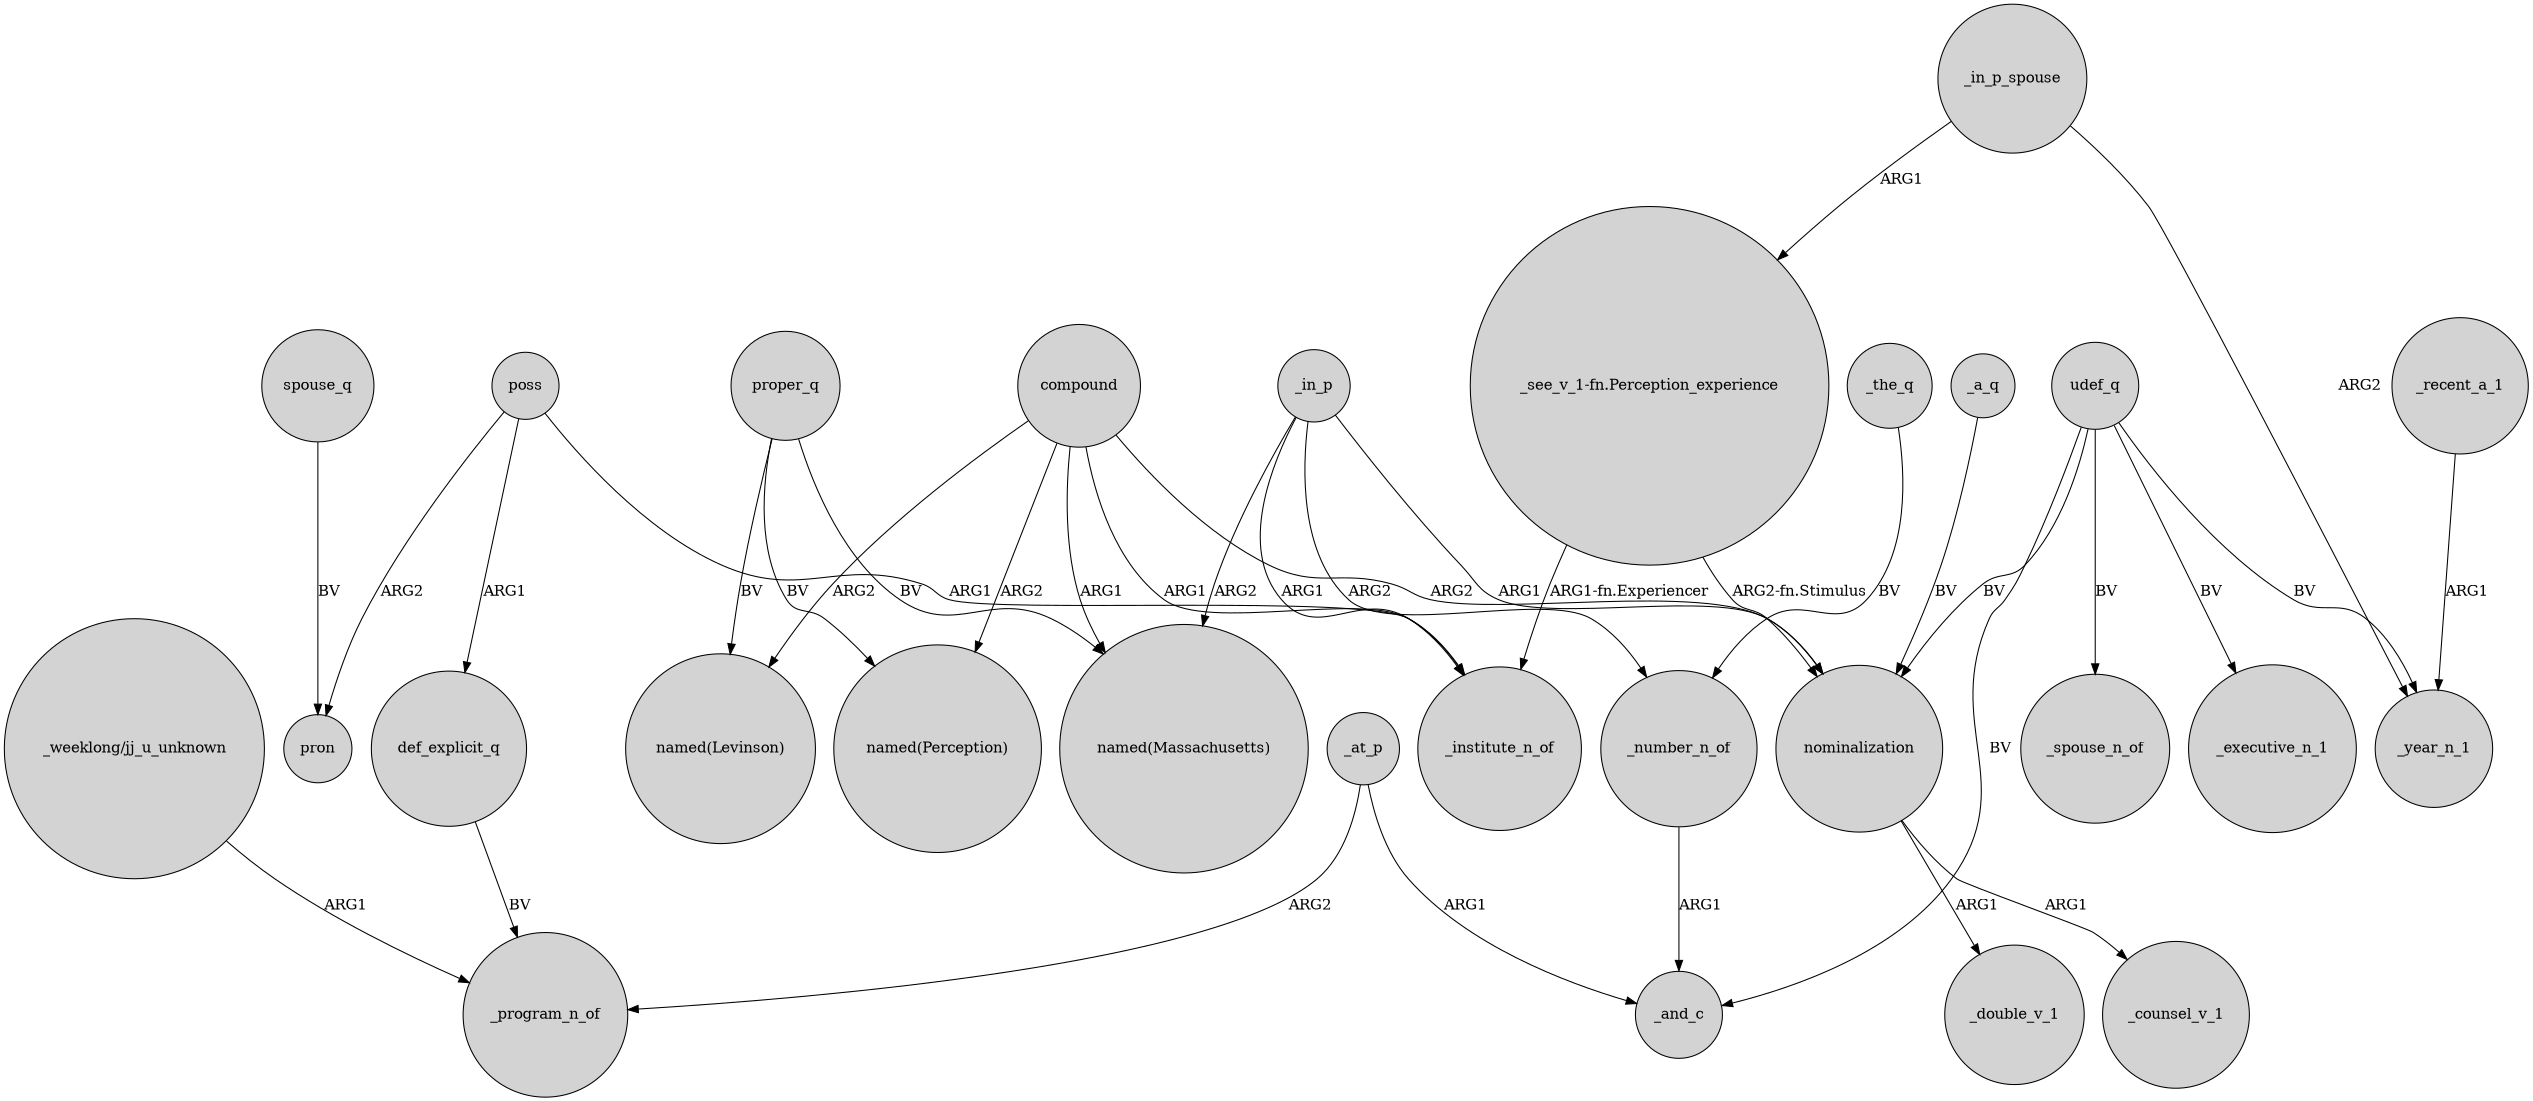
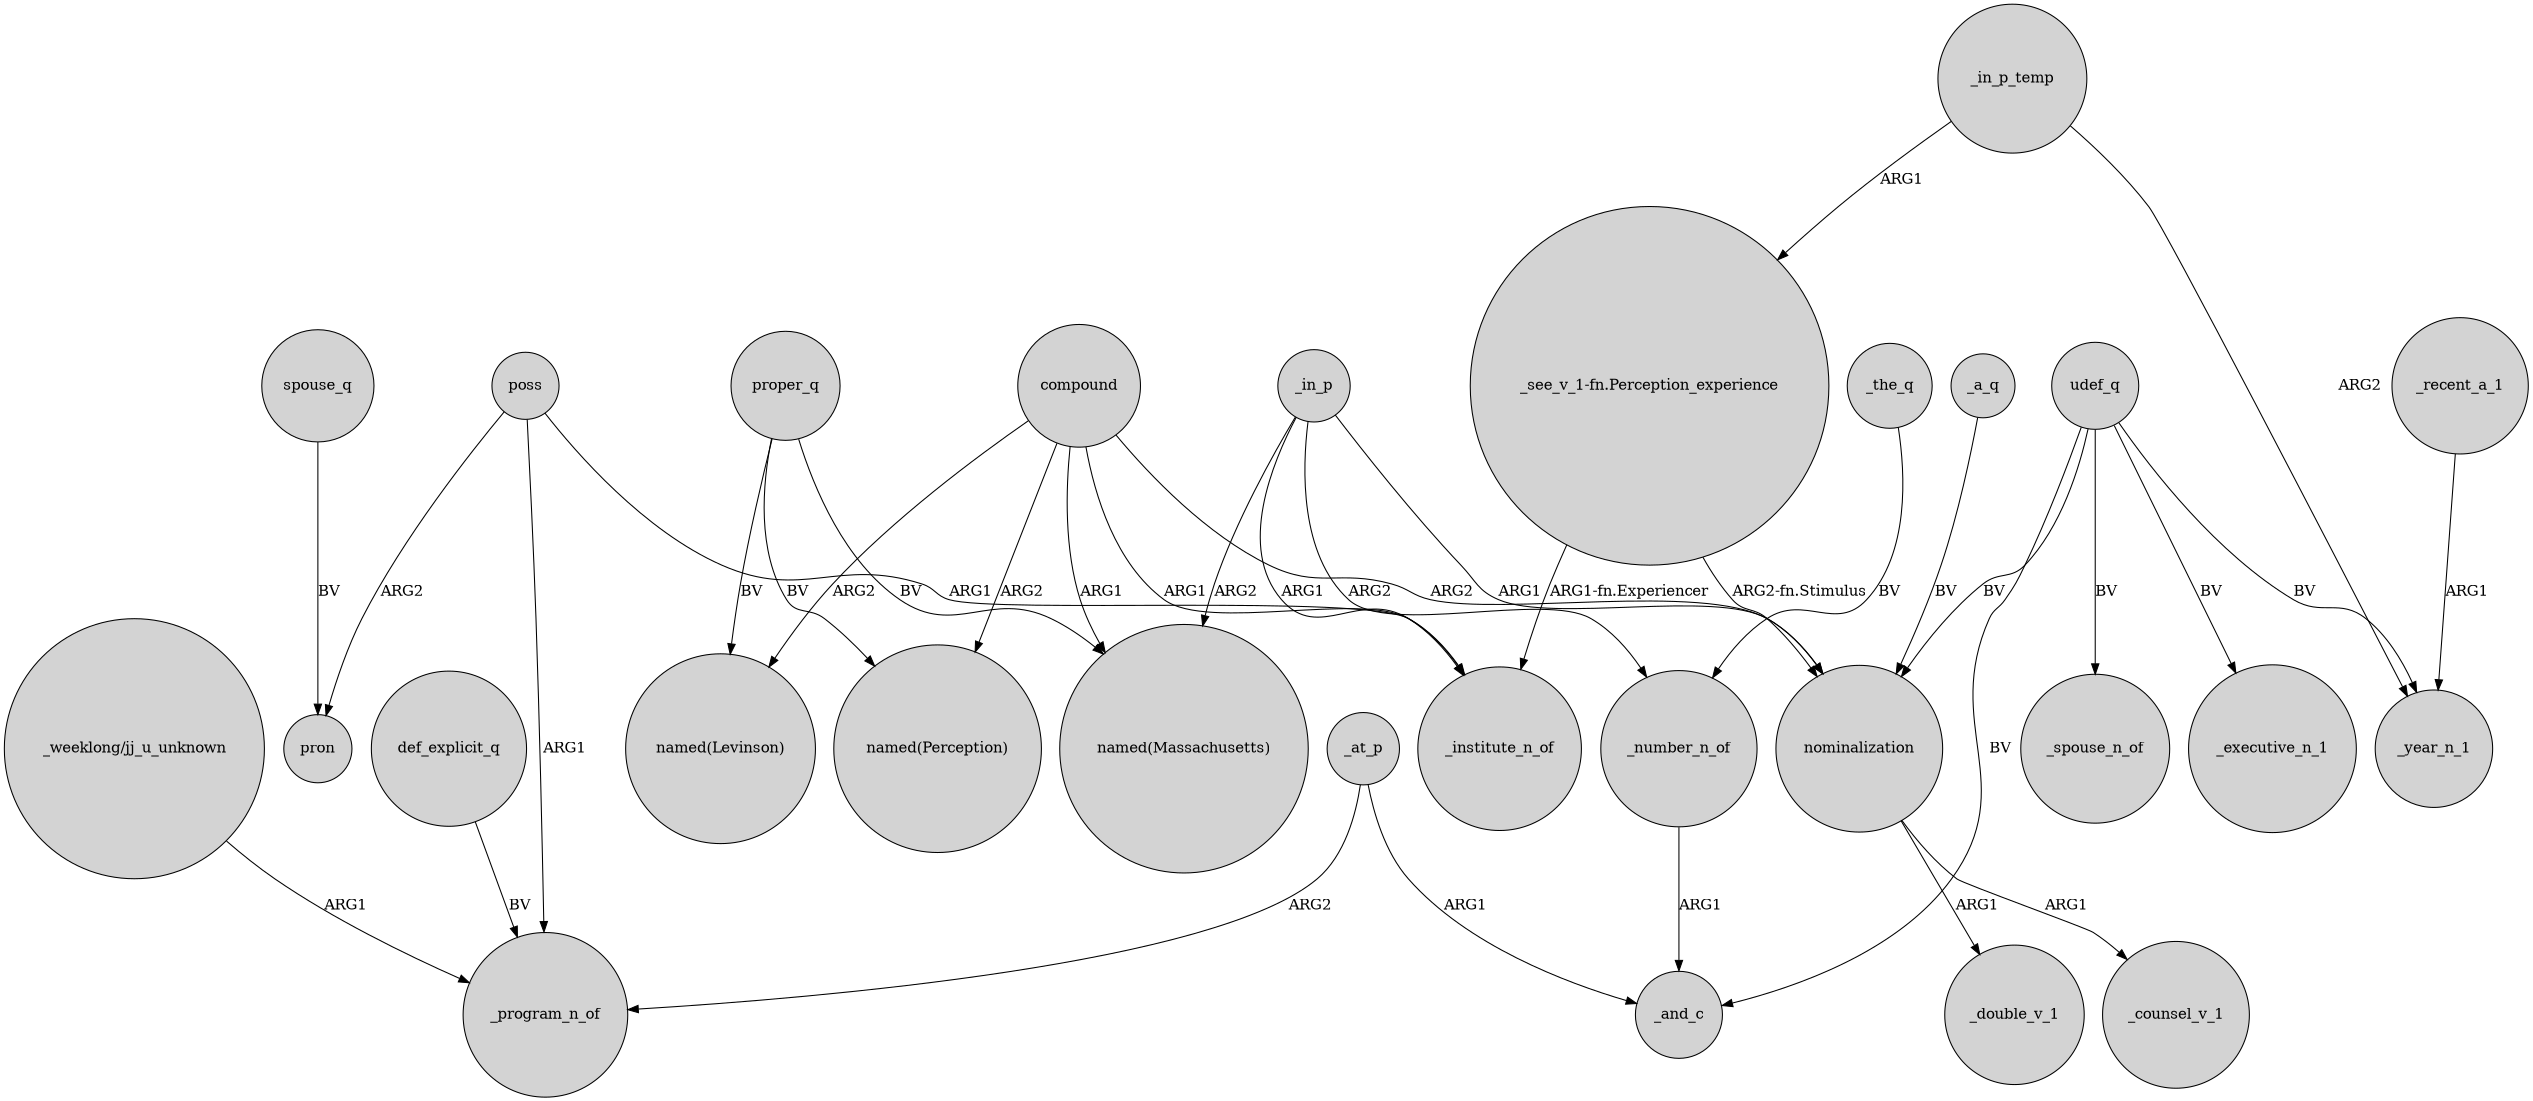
(2012, 79) -> (2012, 79)
(493, 540) -> (538, 670)
